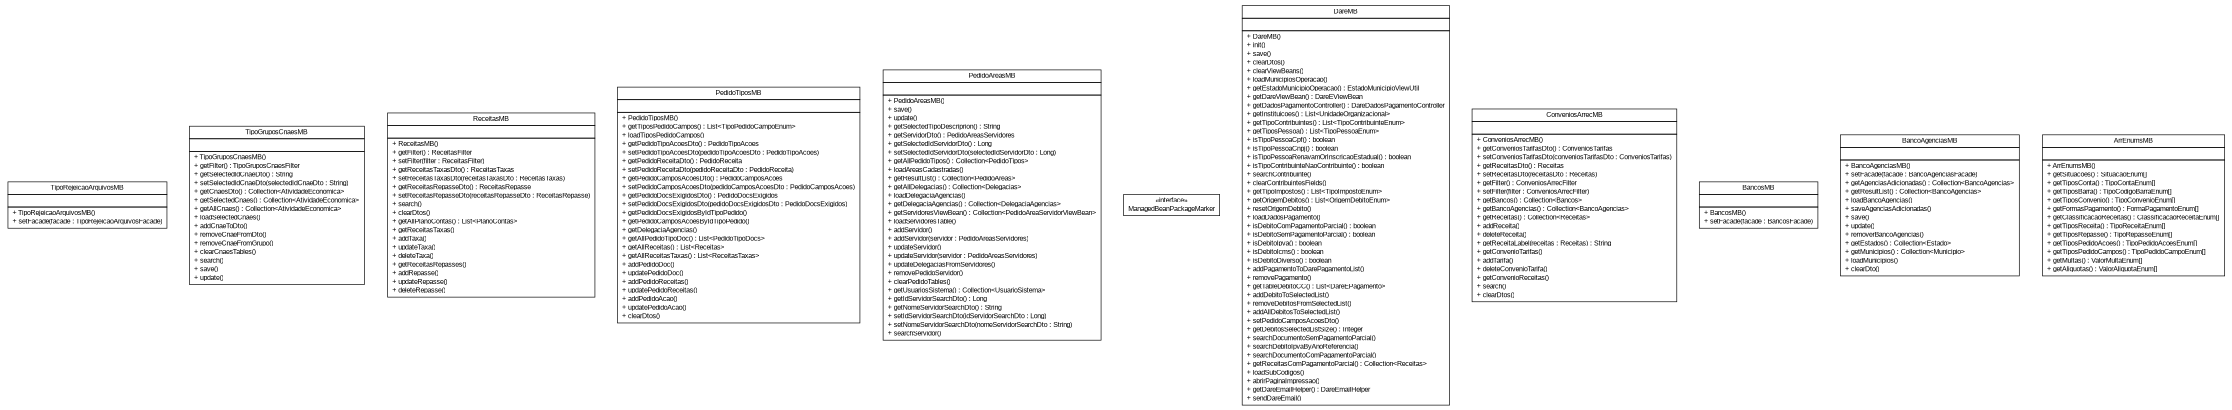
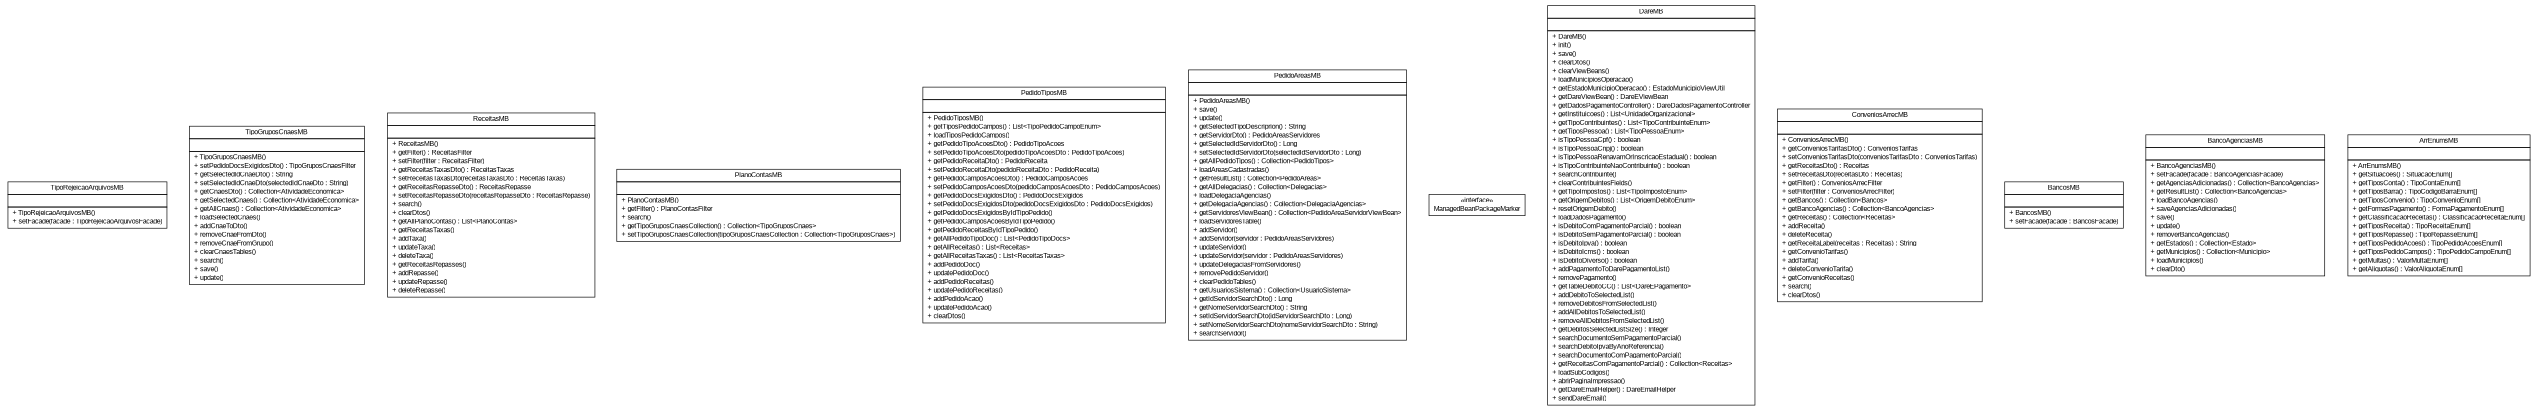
(247, 166) -> (275, 166)
none -> (759, 205)
(660, 230) -> (983, 230)
(1293, 321) -> (1608, 321)
